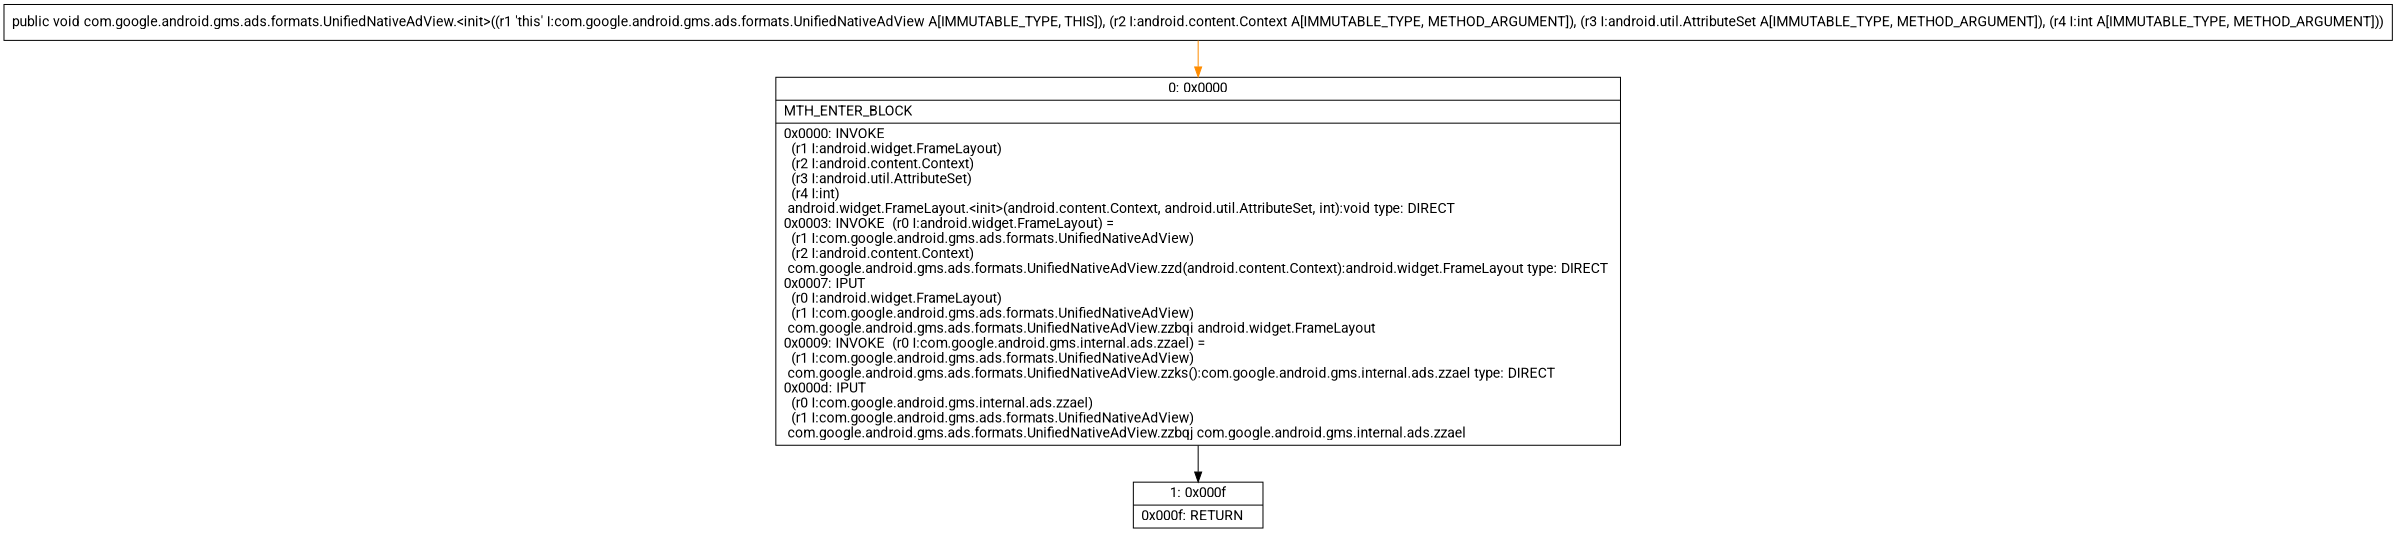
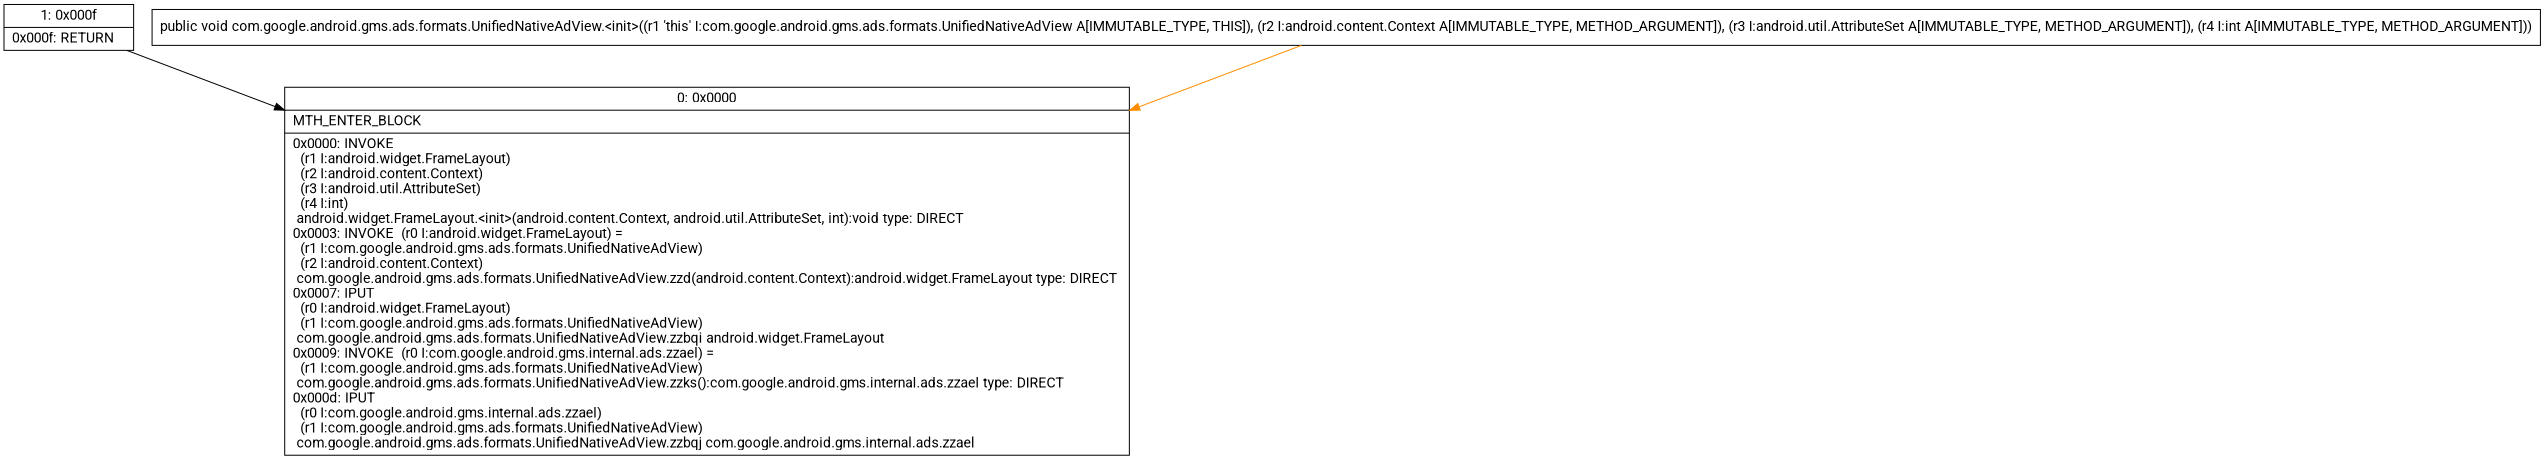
(1198, 459) -> (201, 79)
